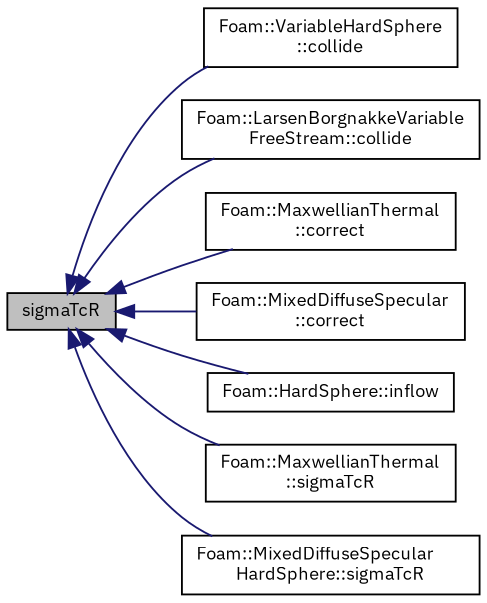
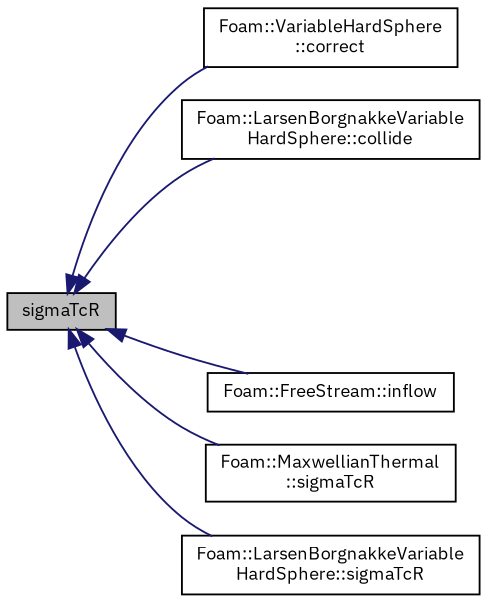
(331, 38) -> (331, 38)
(331, 130) -> (331, 130)
(331, 221) -> none
(331, 311) -> none
(331, 392) -> (331, 392)
(331, 565) -> (331, 565)
